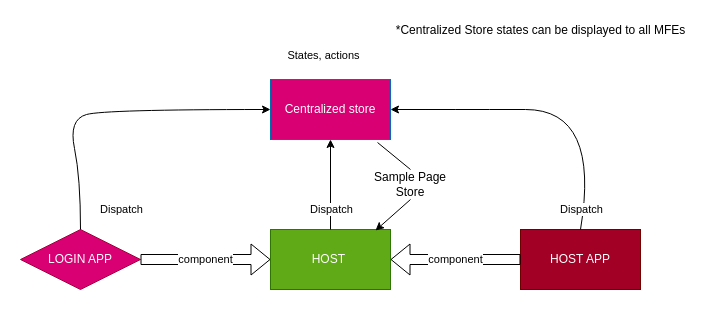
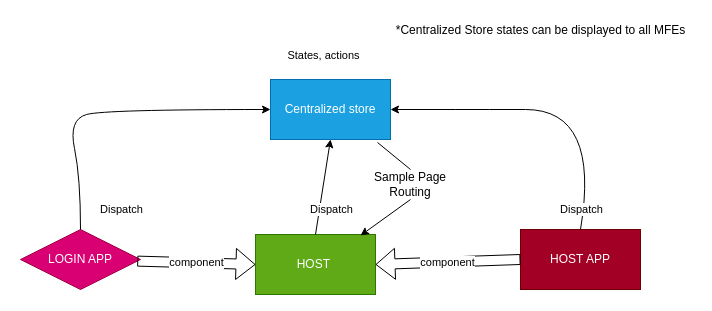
(331, 110) -> (331, 110)
(411, 185) -> (411, 185)
(331, 260) -> (316, 265)
